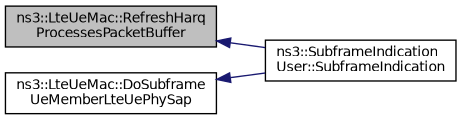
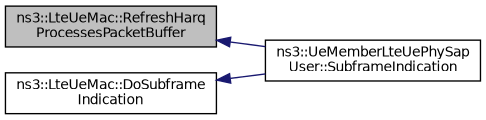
(361, 61) -> (373, 61)
(111, 93) -> (111, 93)
